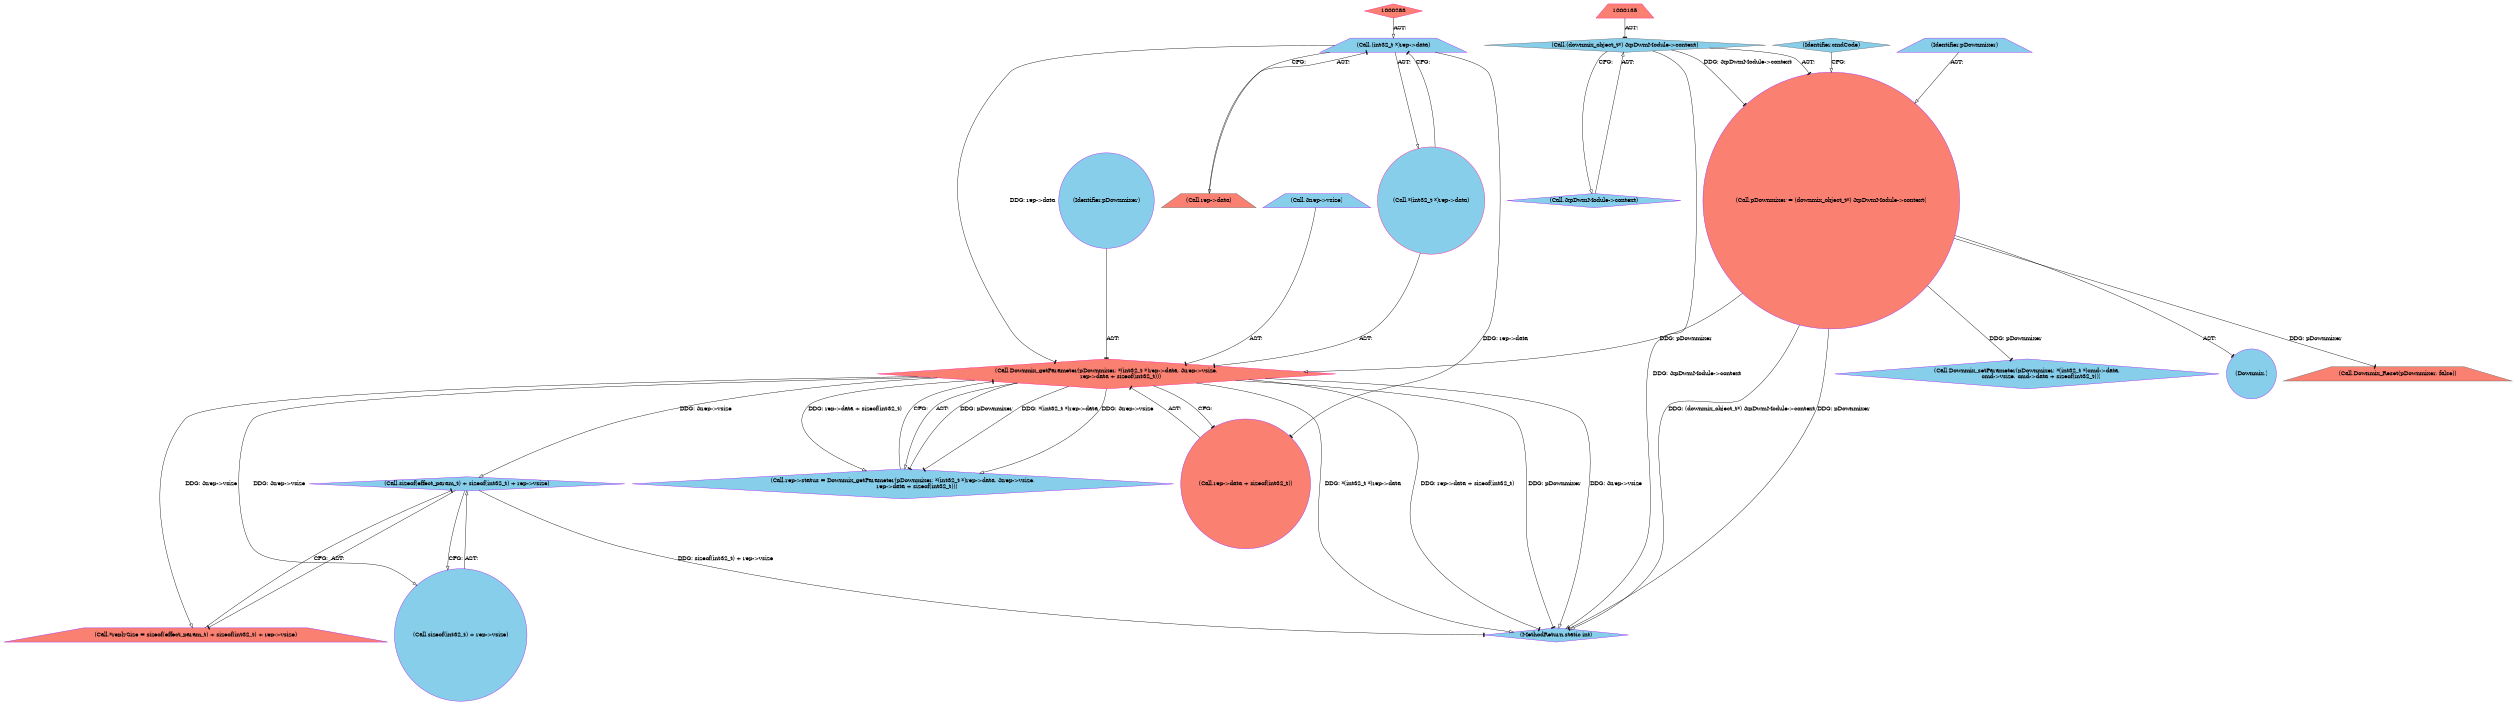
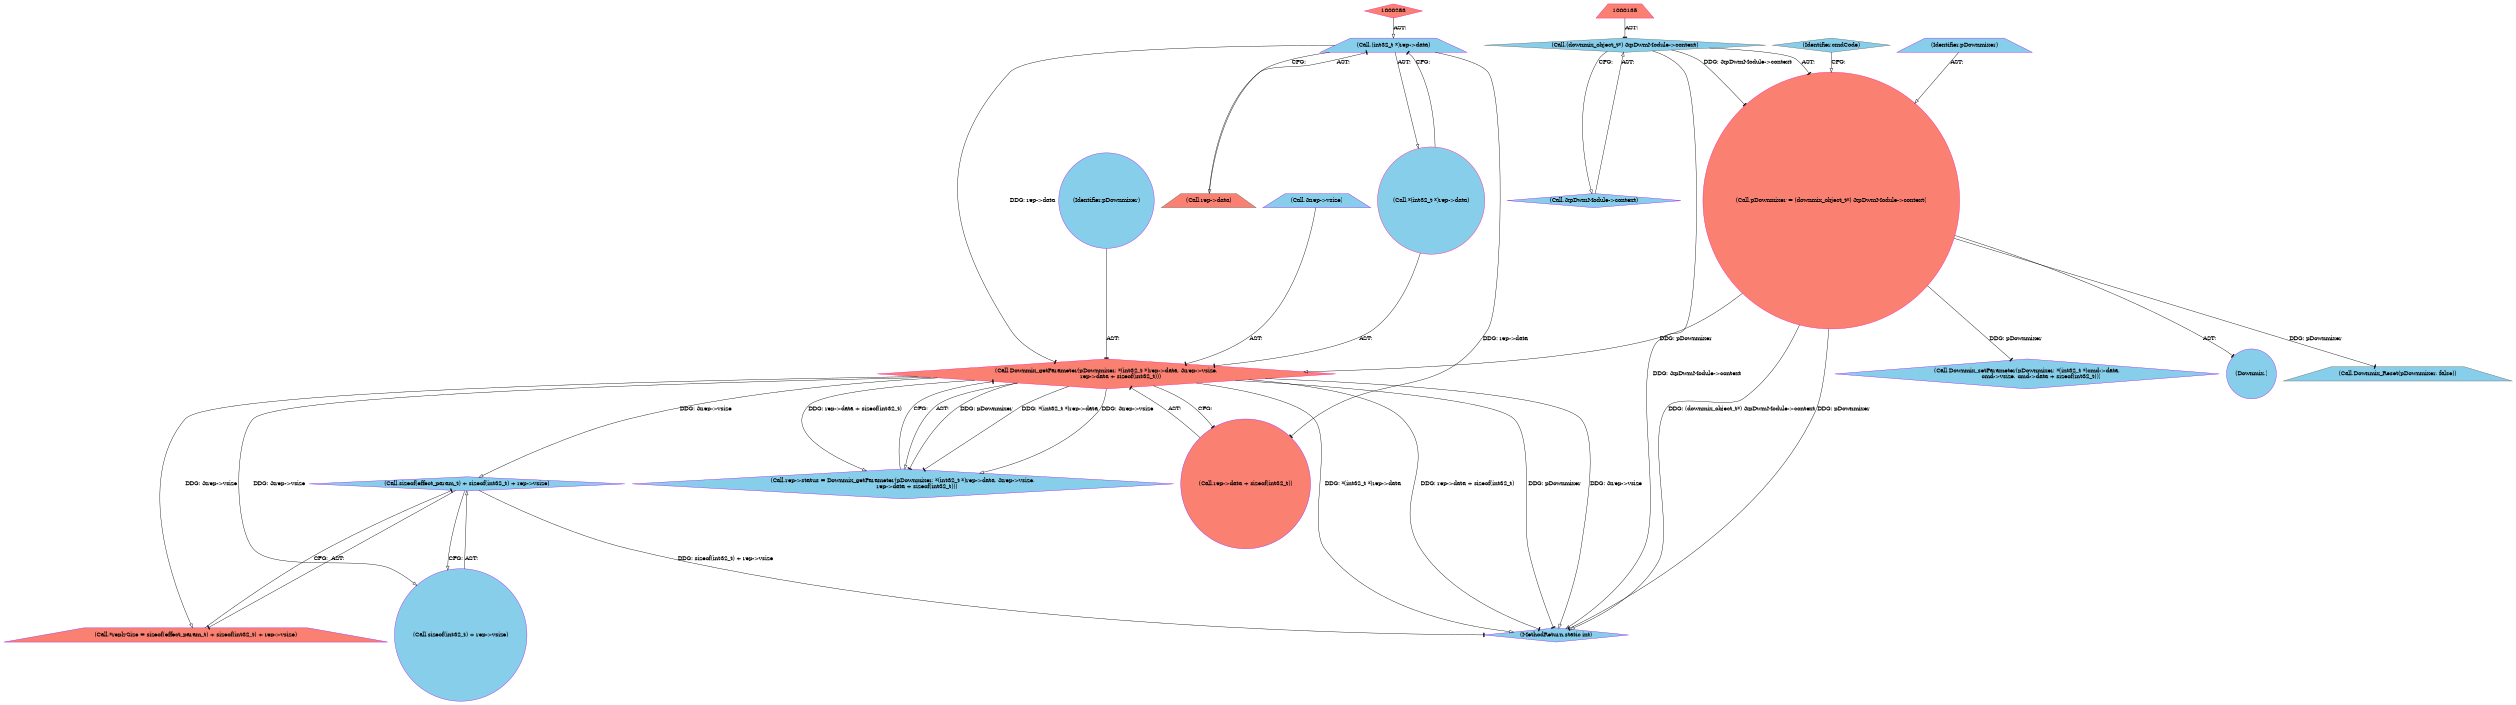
(1831, 201) -> (1831, 201)
(2398, 374) -> (2398, 374)
